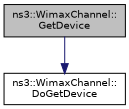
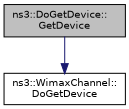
(65, 21) -> (65, 21)
